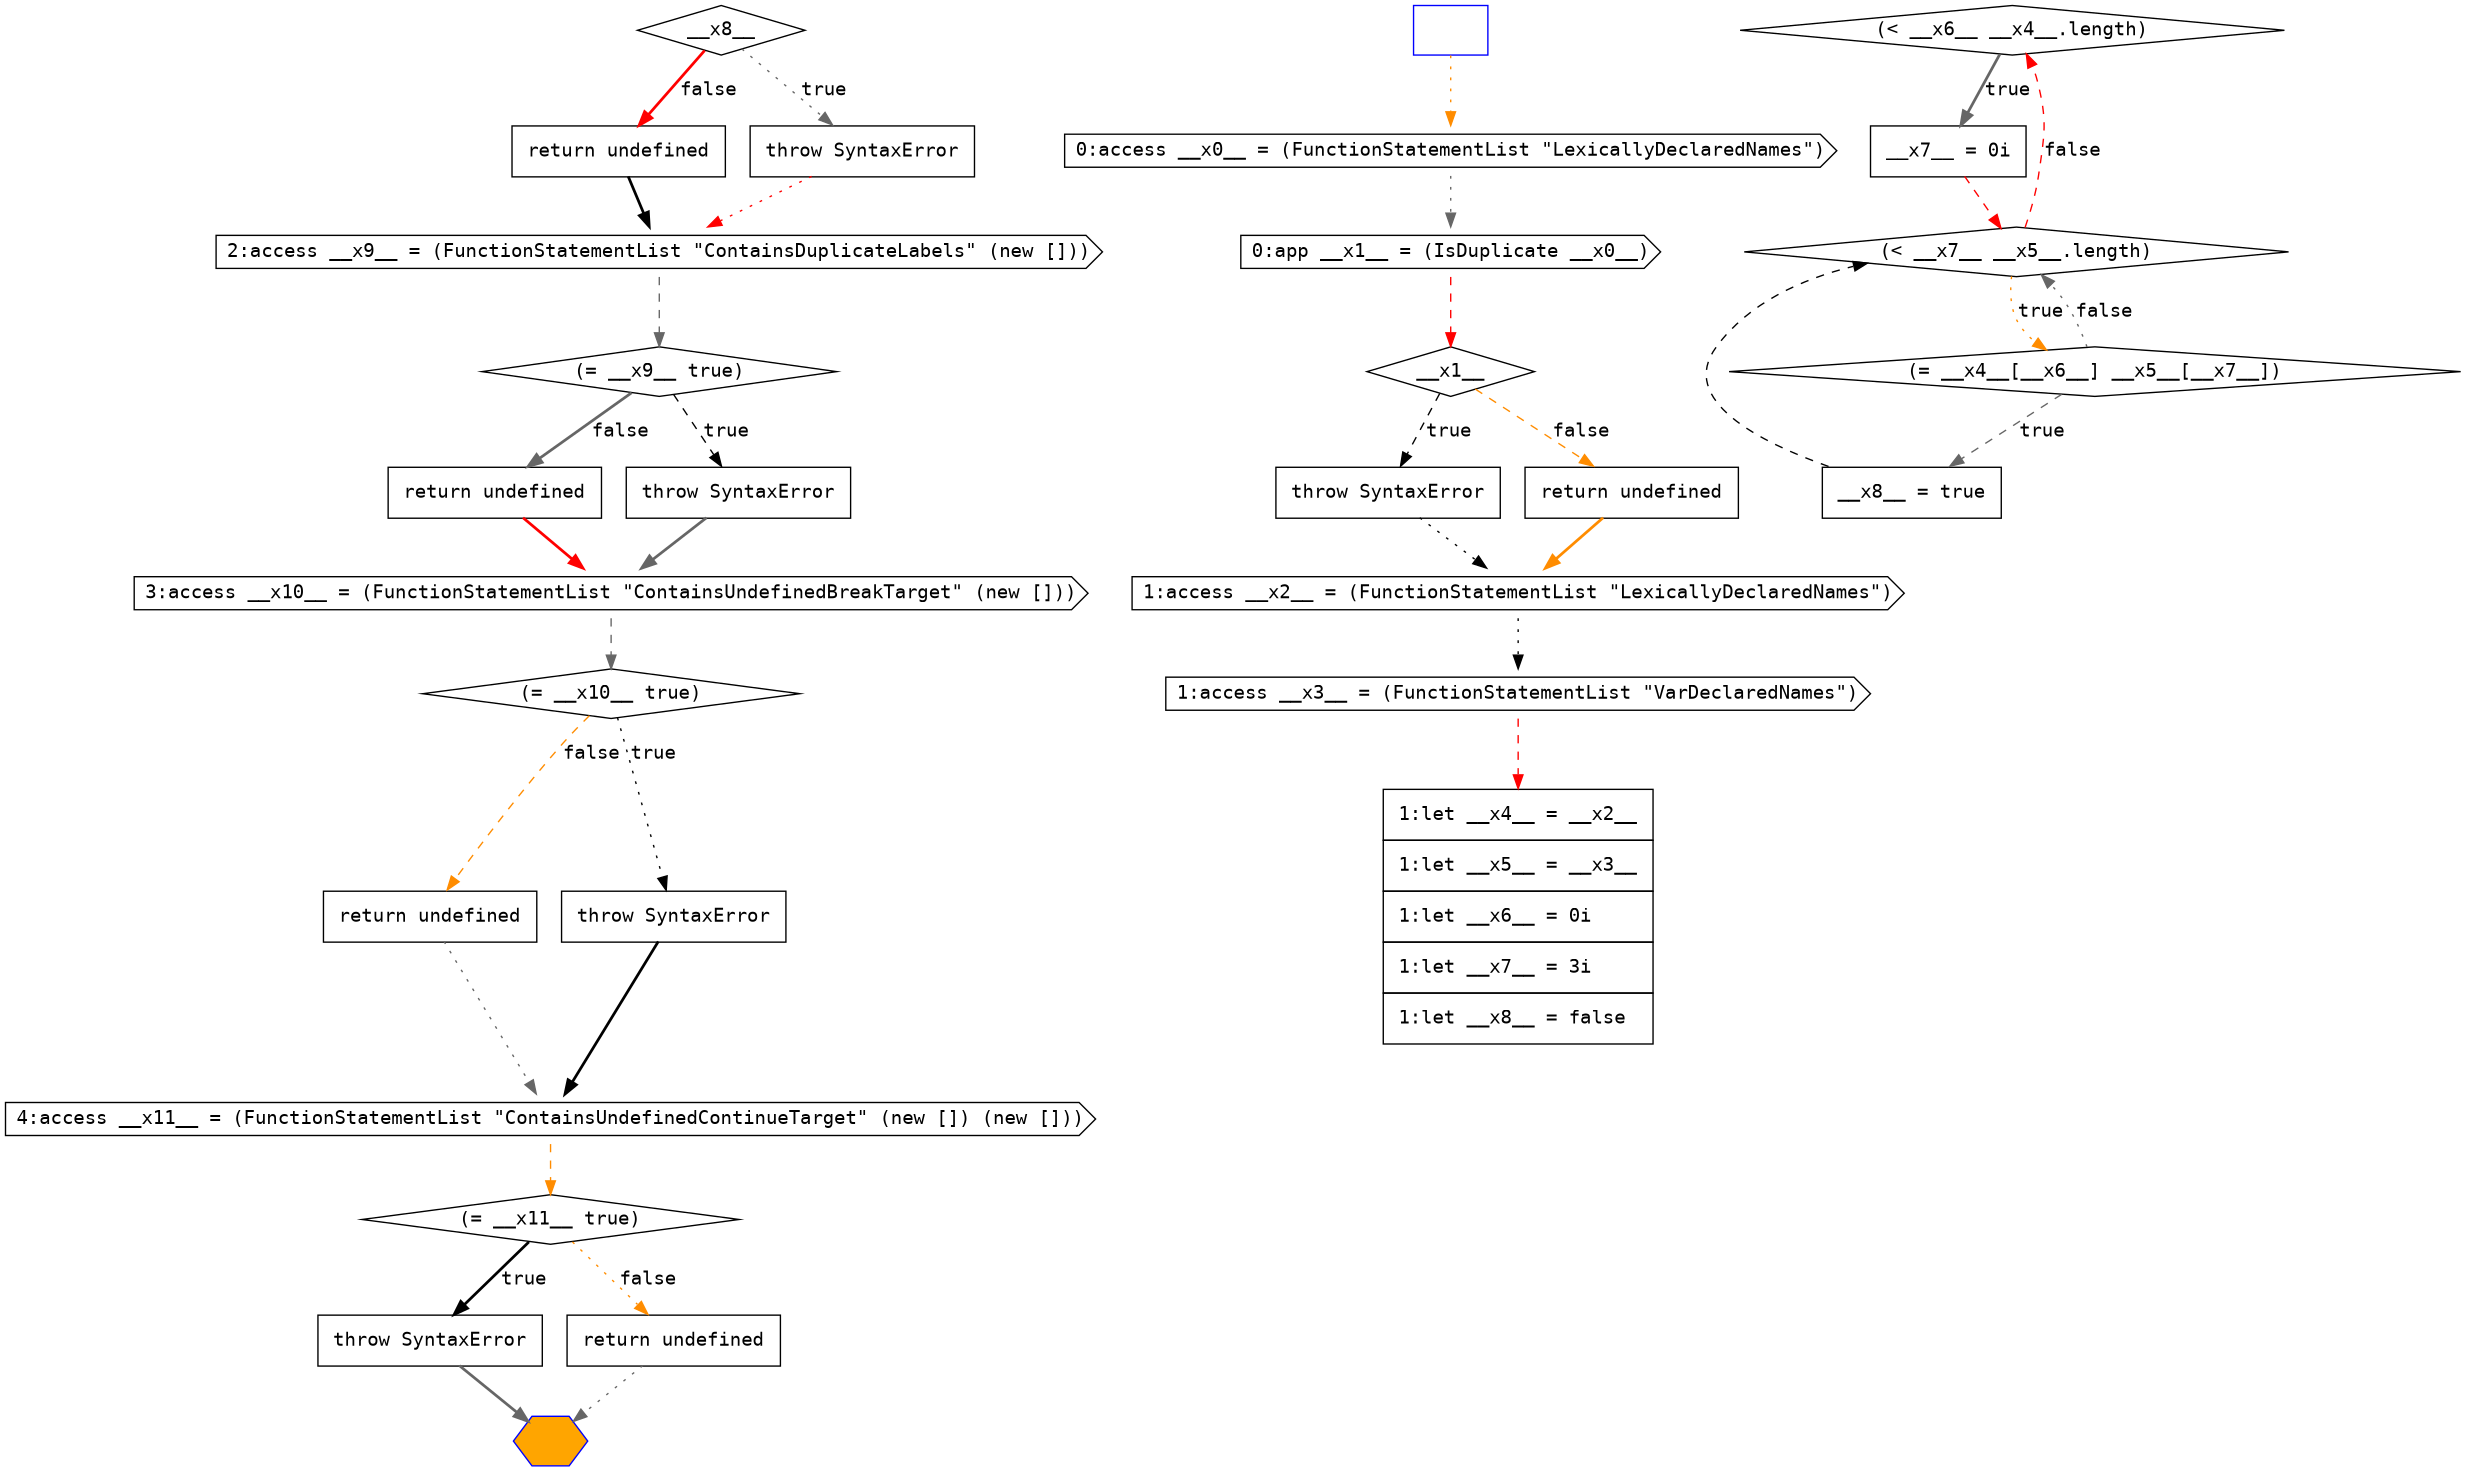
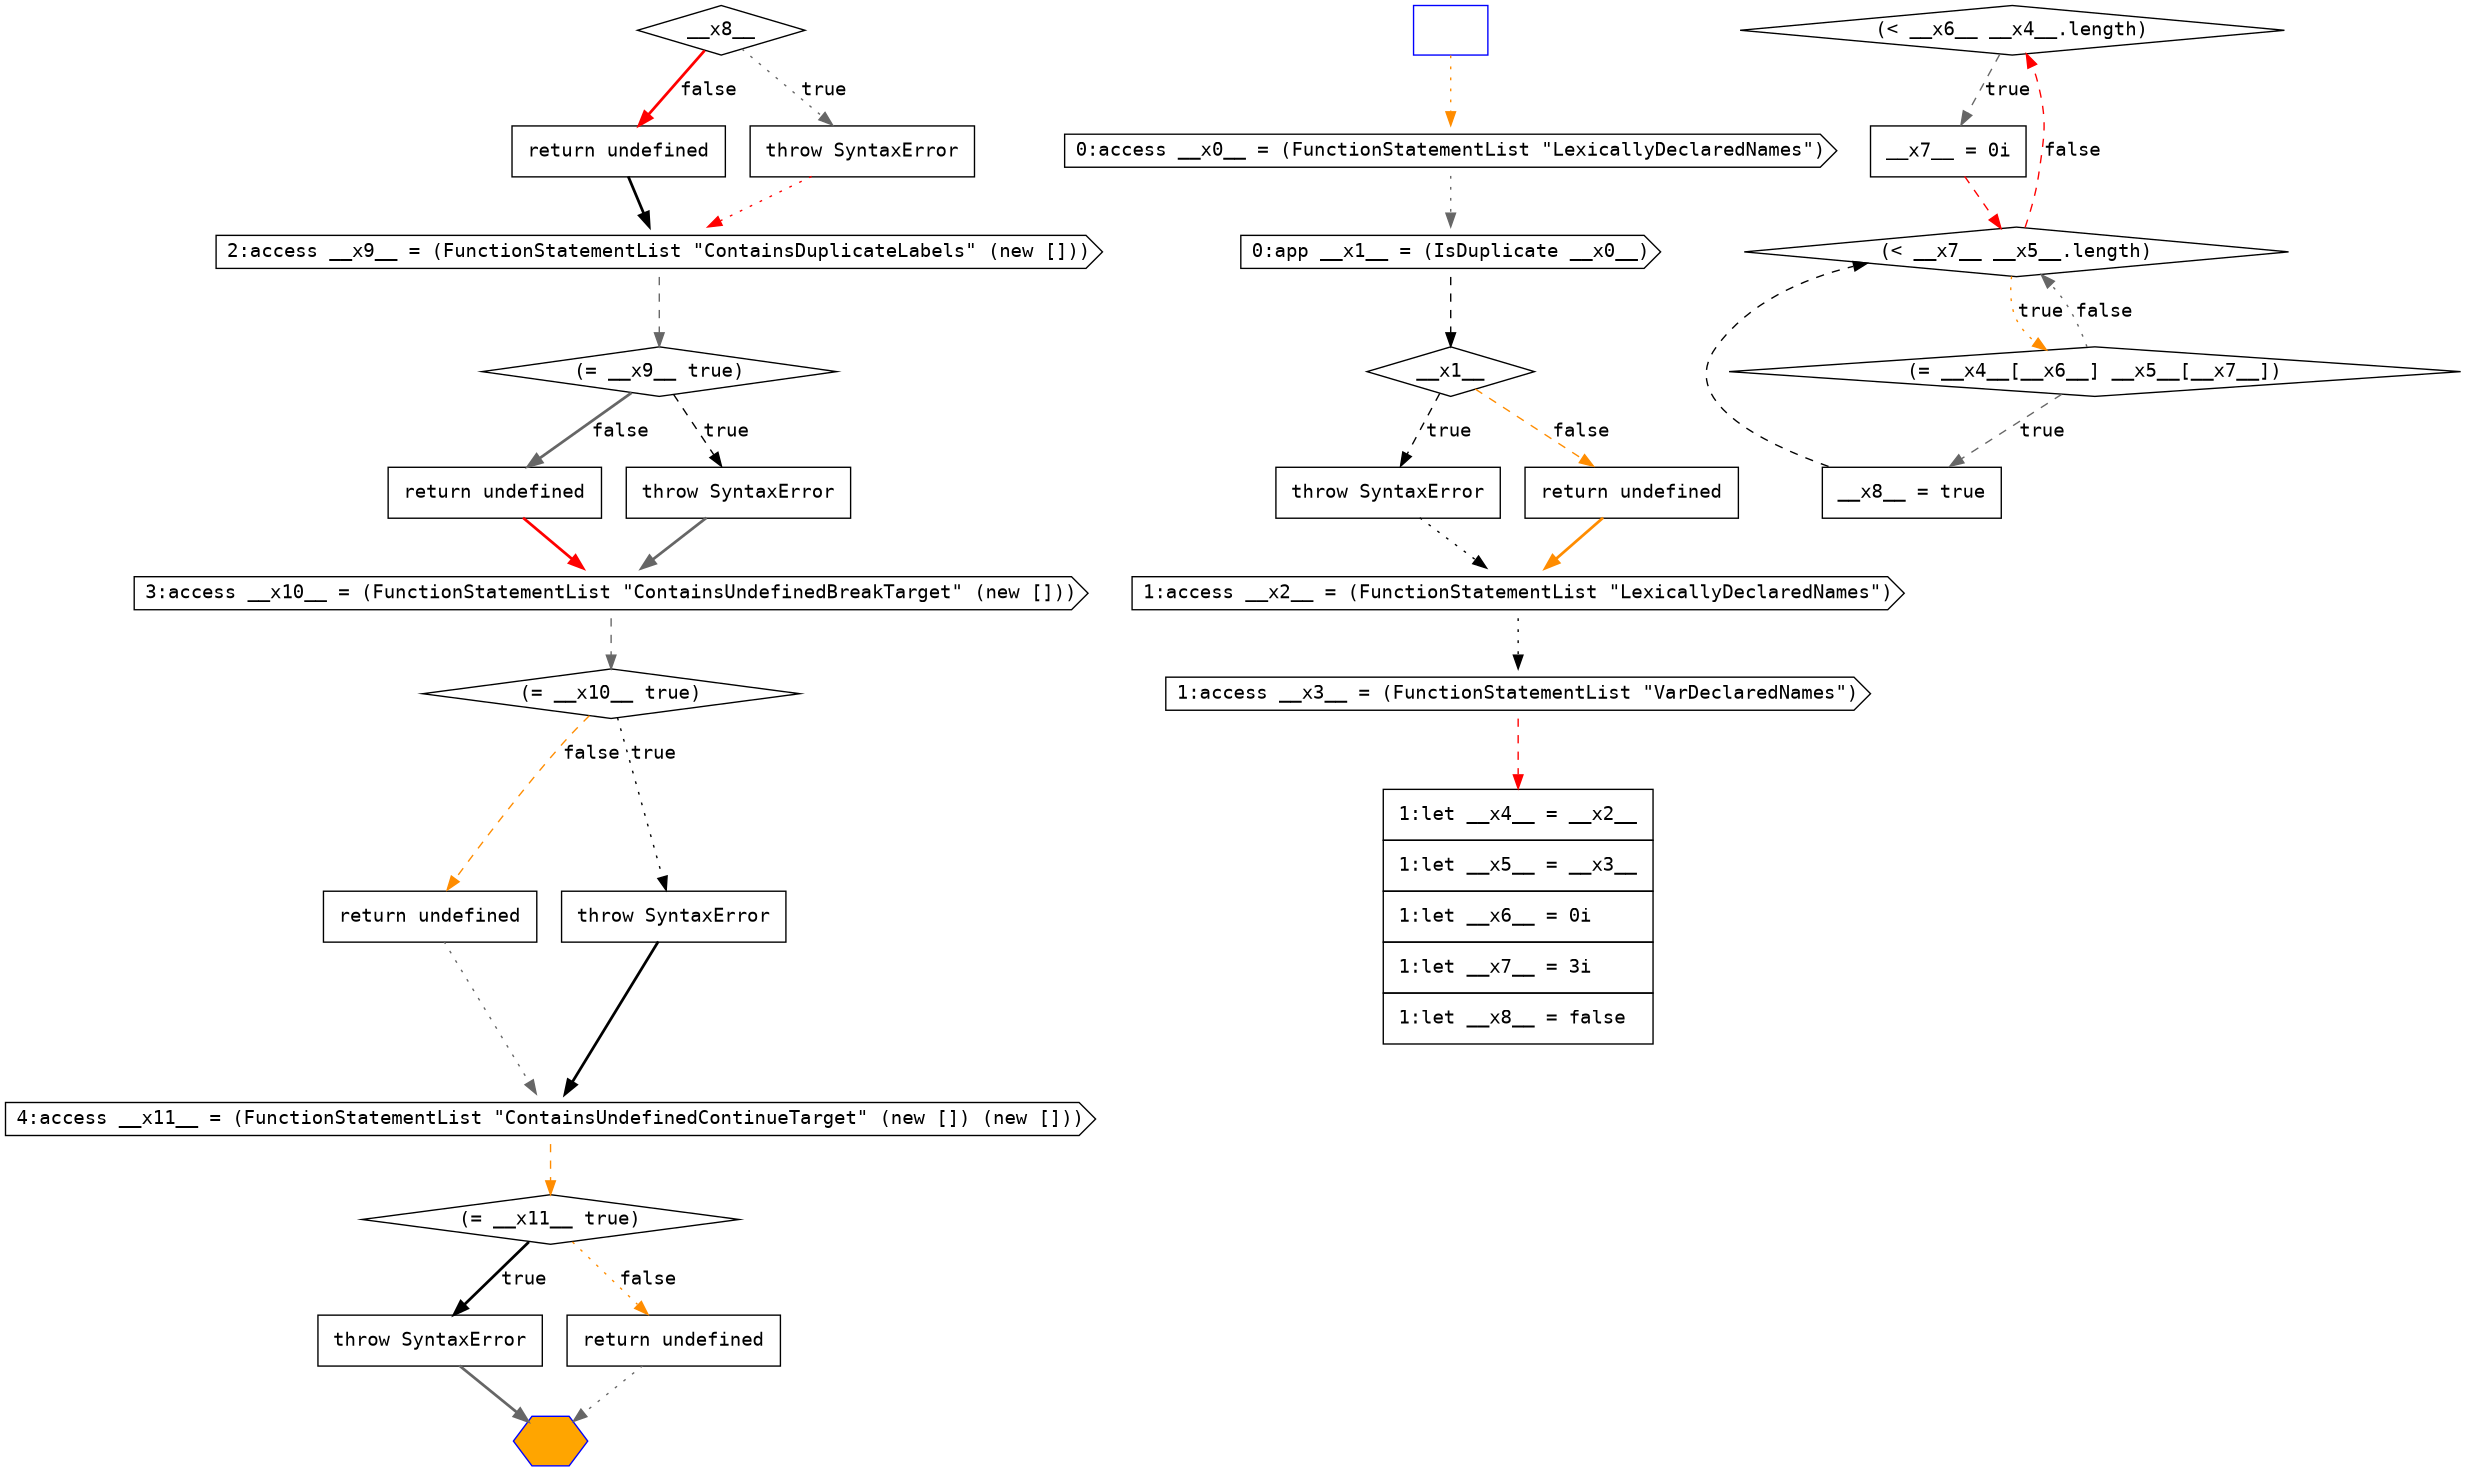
(1984, 83) -> (1984, 83)
(1451, 305) -> (1451, 305)
